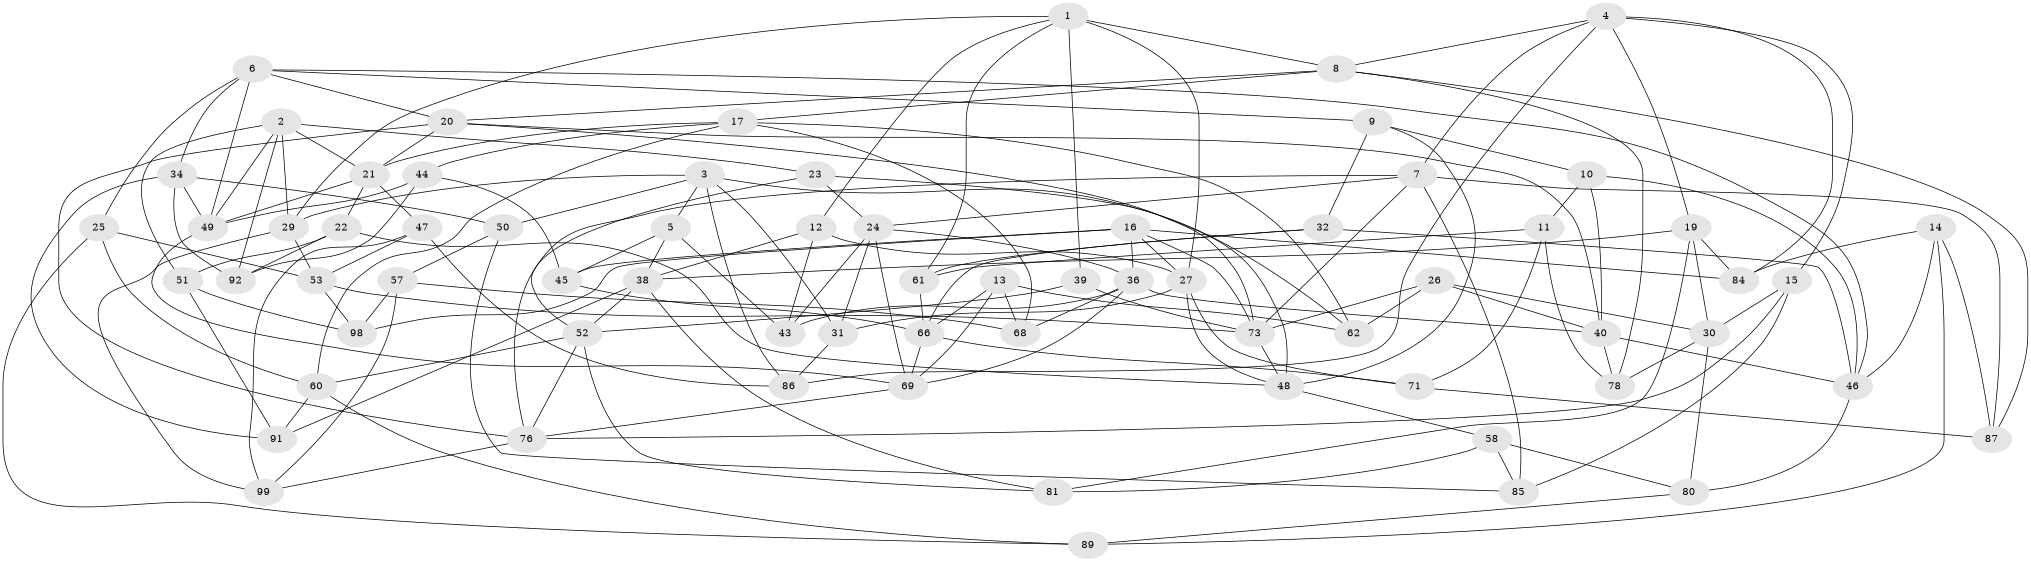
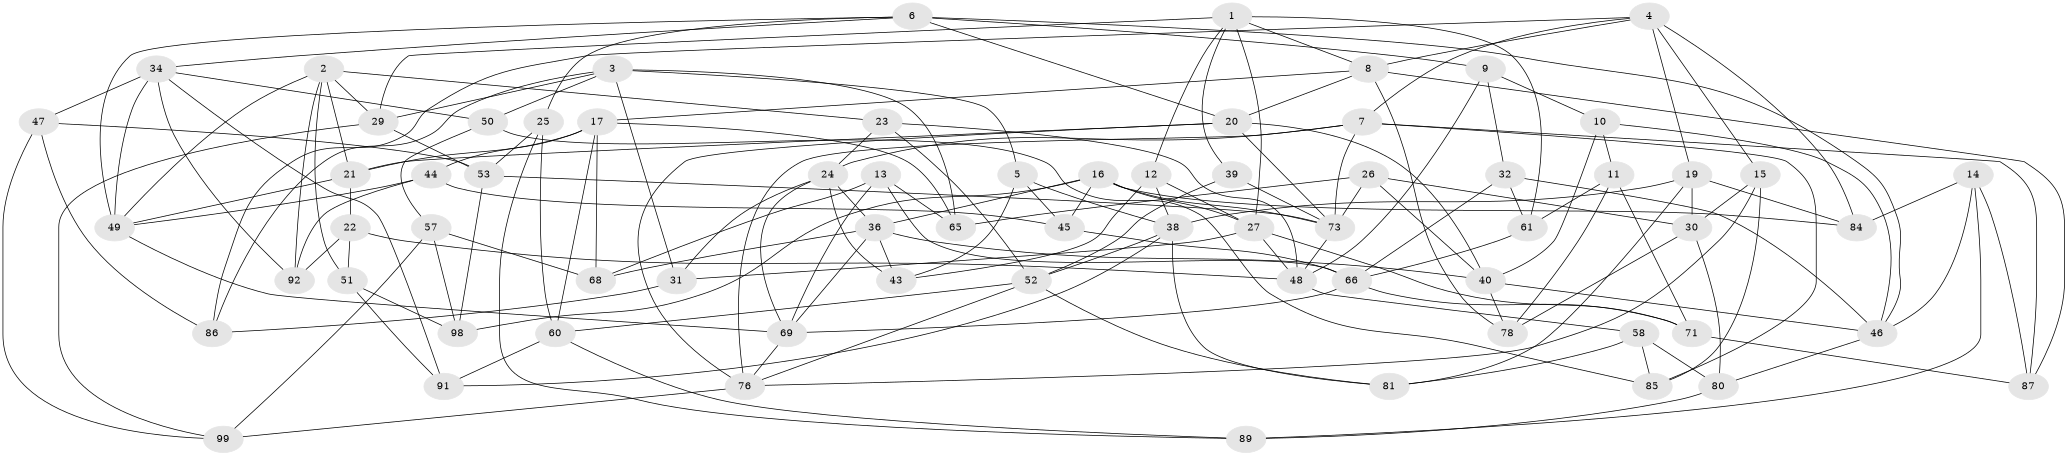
(396, 201) -> (98, 96)
(1354, 334) -> (956, 228)
